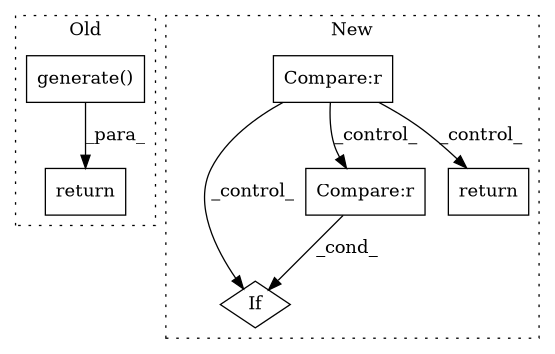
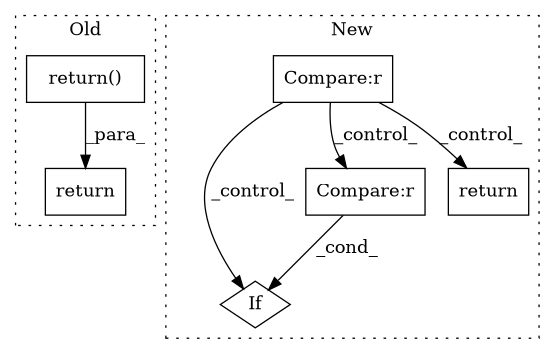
(86, 79) -> (86, 79)
